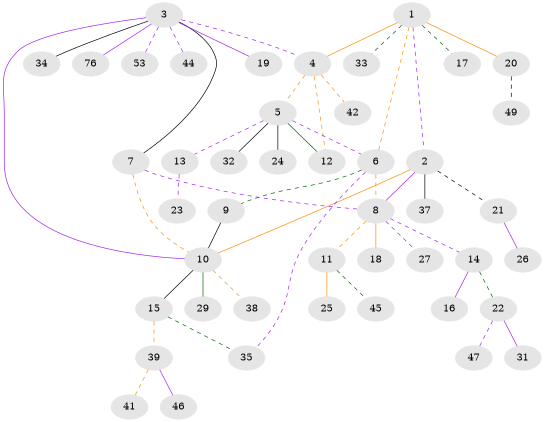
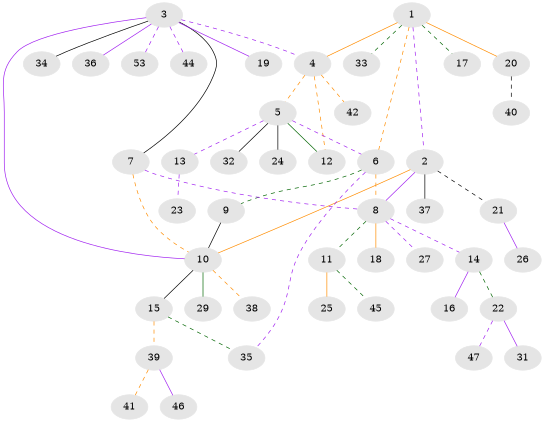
(91, 64) -> (91, 64)
(511, 113) -> (511, 113)
(351, 235) -> (351, 235)
